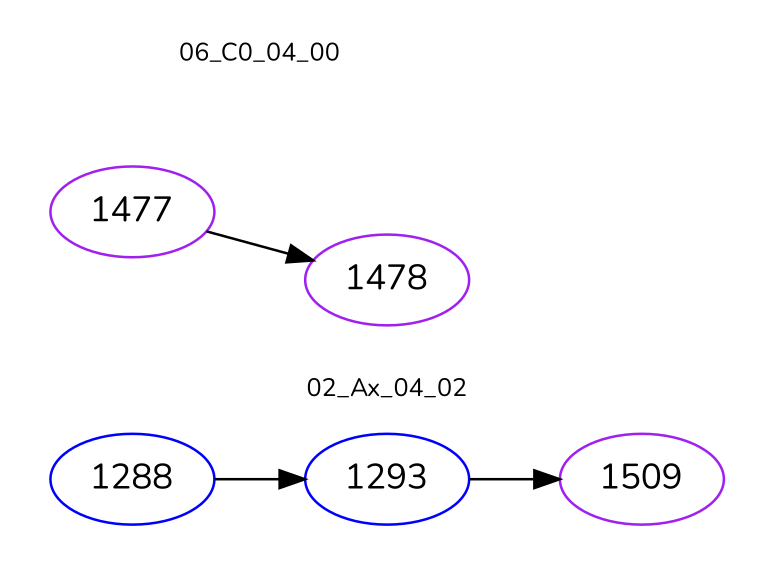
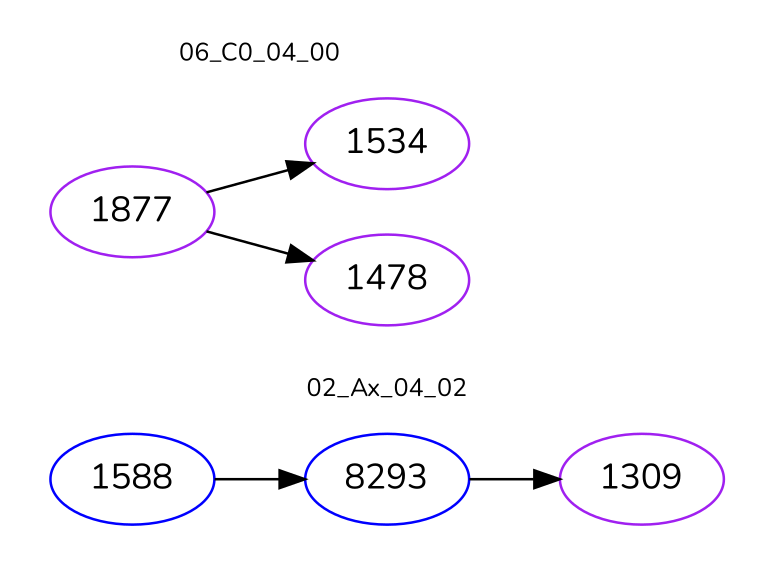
none -> (387, 144)
(132, 212) -> (132, 212)
(132, 479) -> (132, 479)
(387, 479) -> (387, 479)
(642, 479) -> (642, 479)
